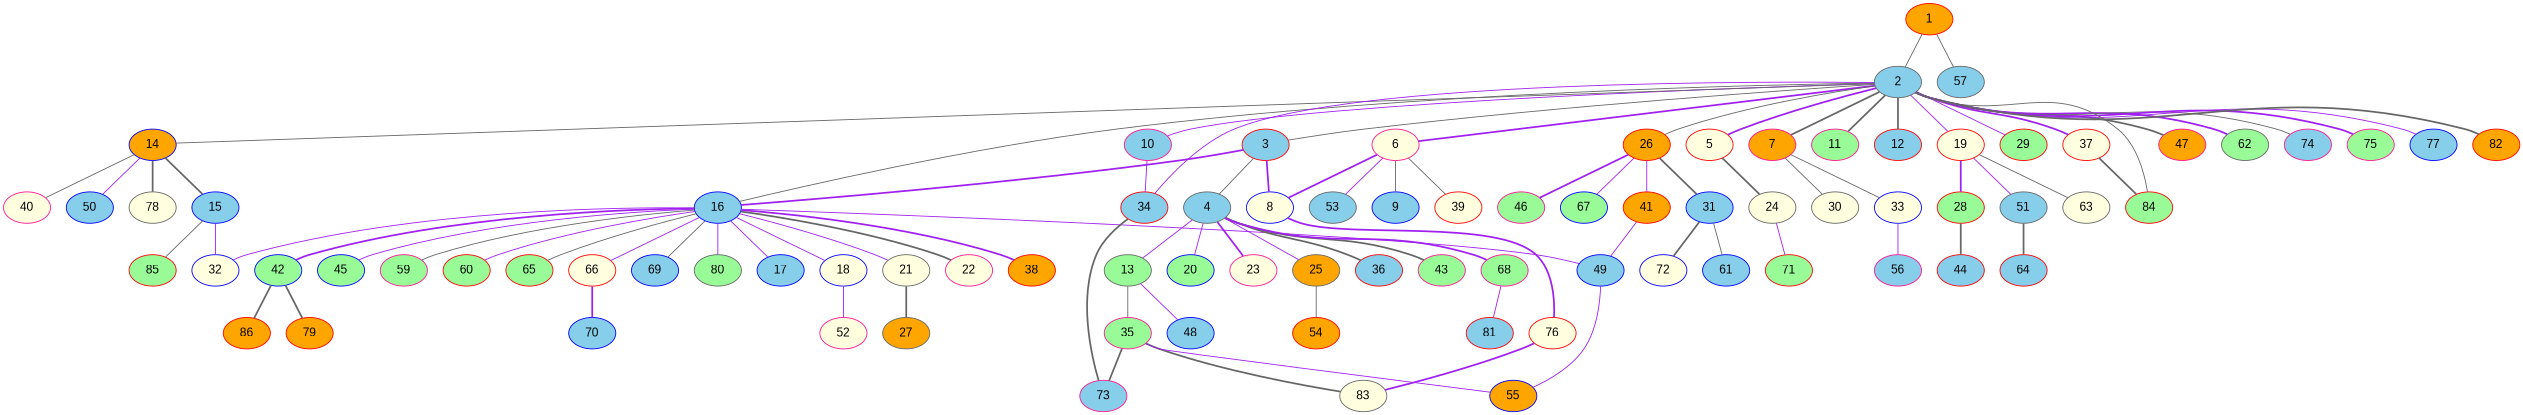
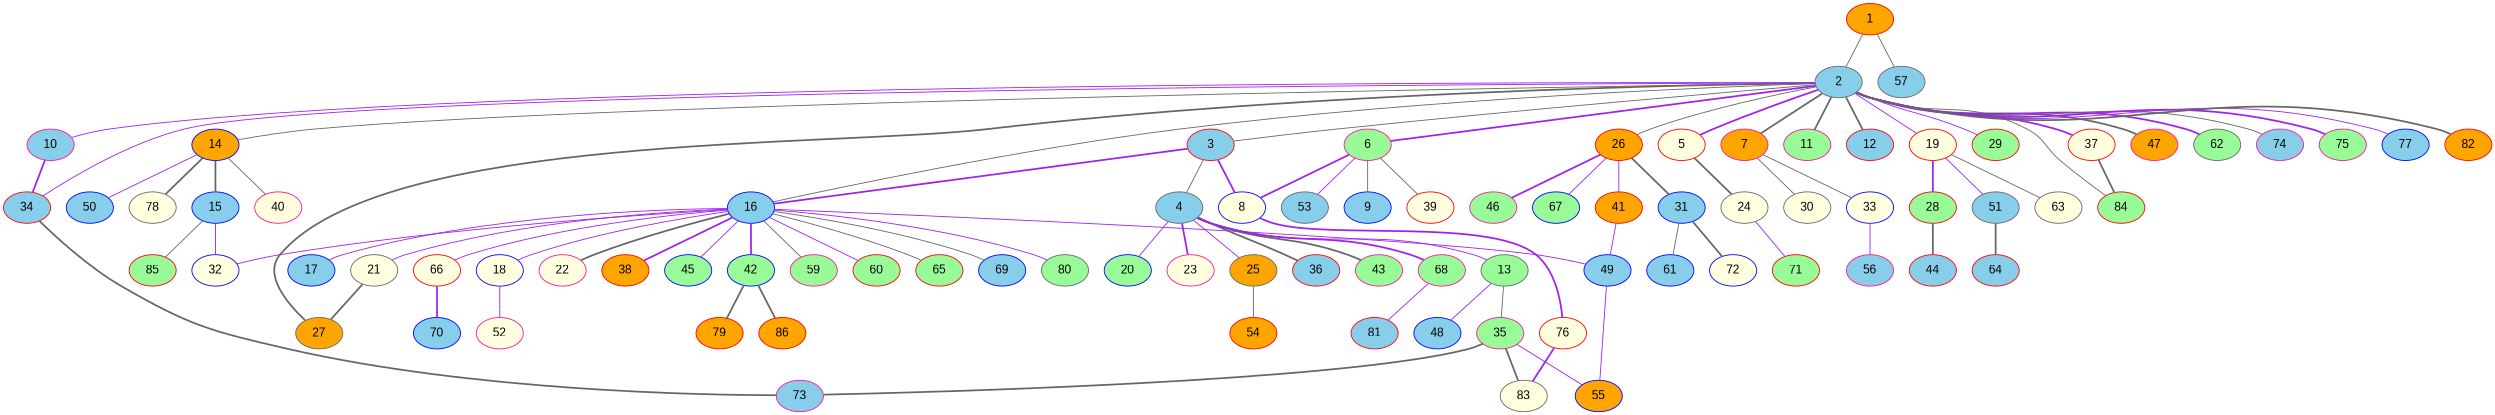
none -> (999, 128)
(1396, 145) -> (1368, 145)
(1146, 176) -> (39, 176)
